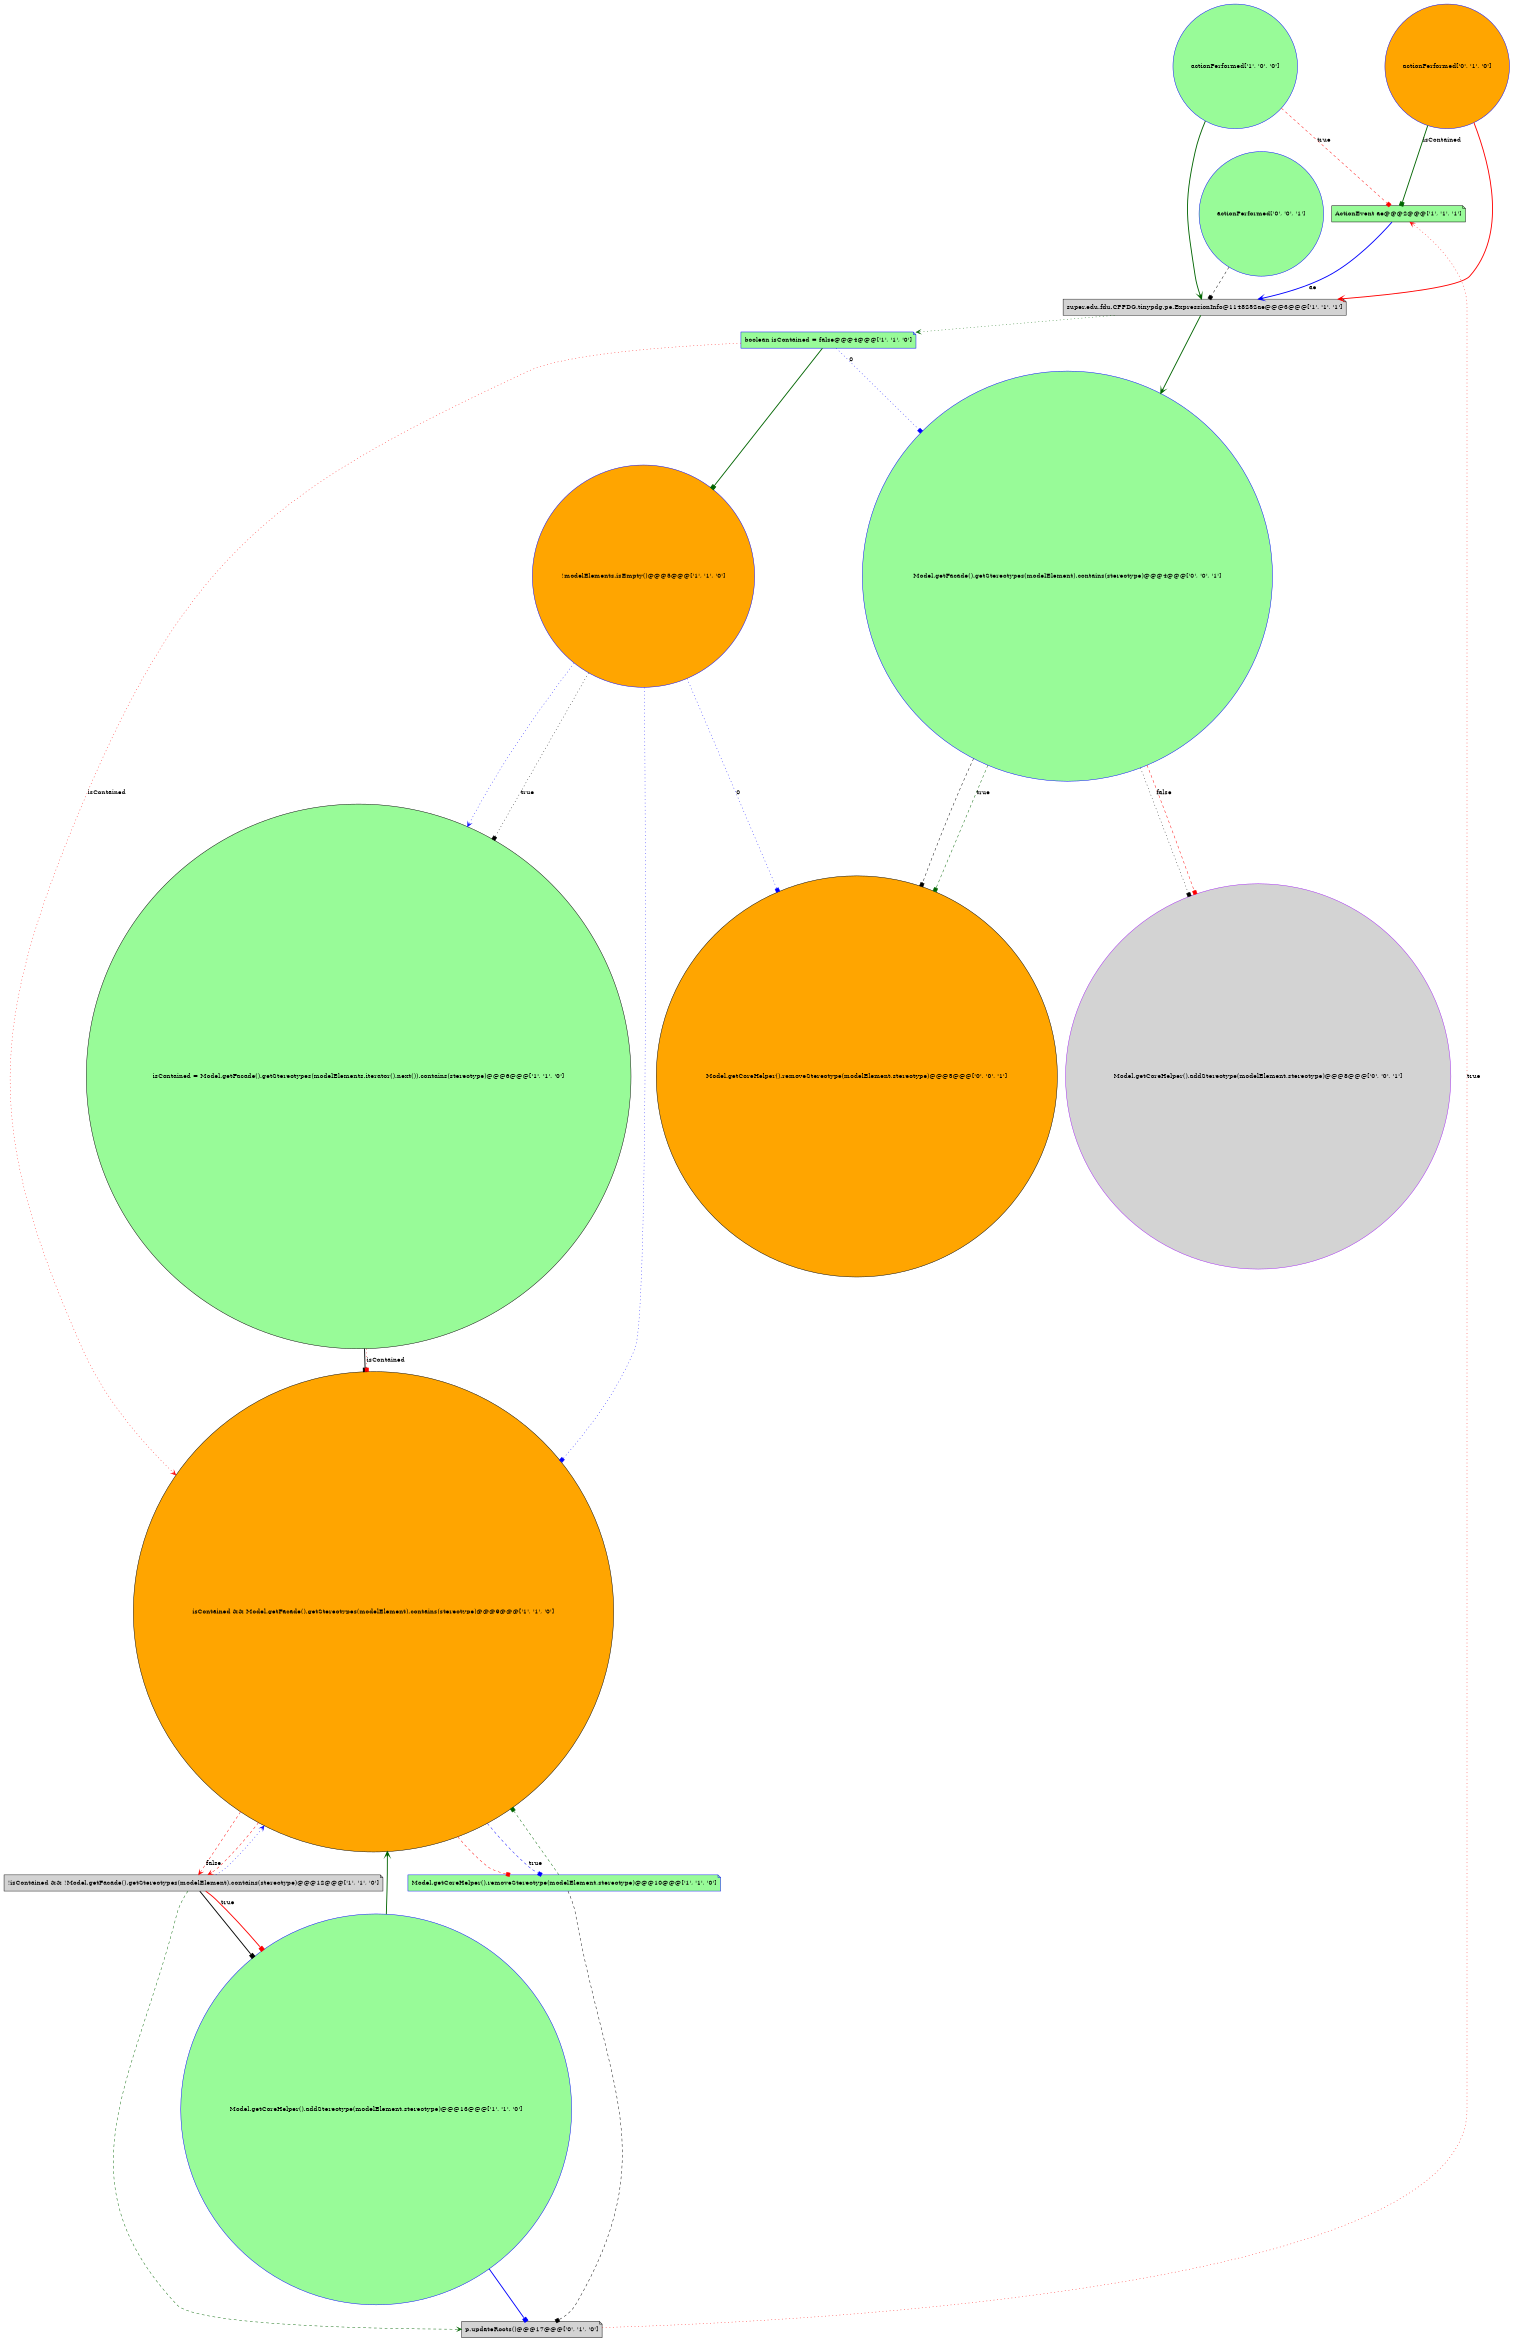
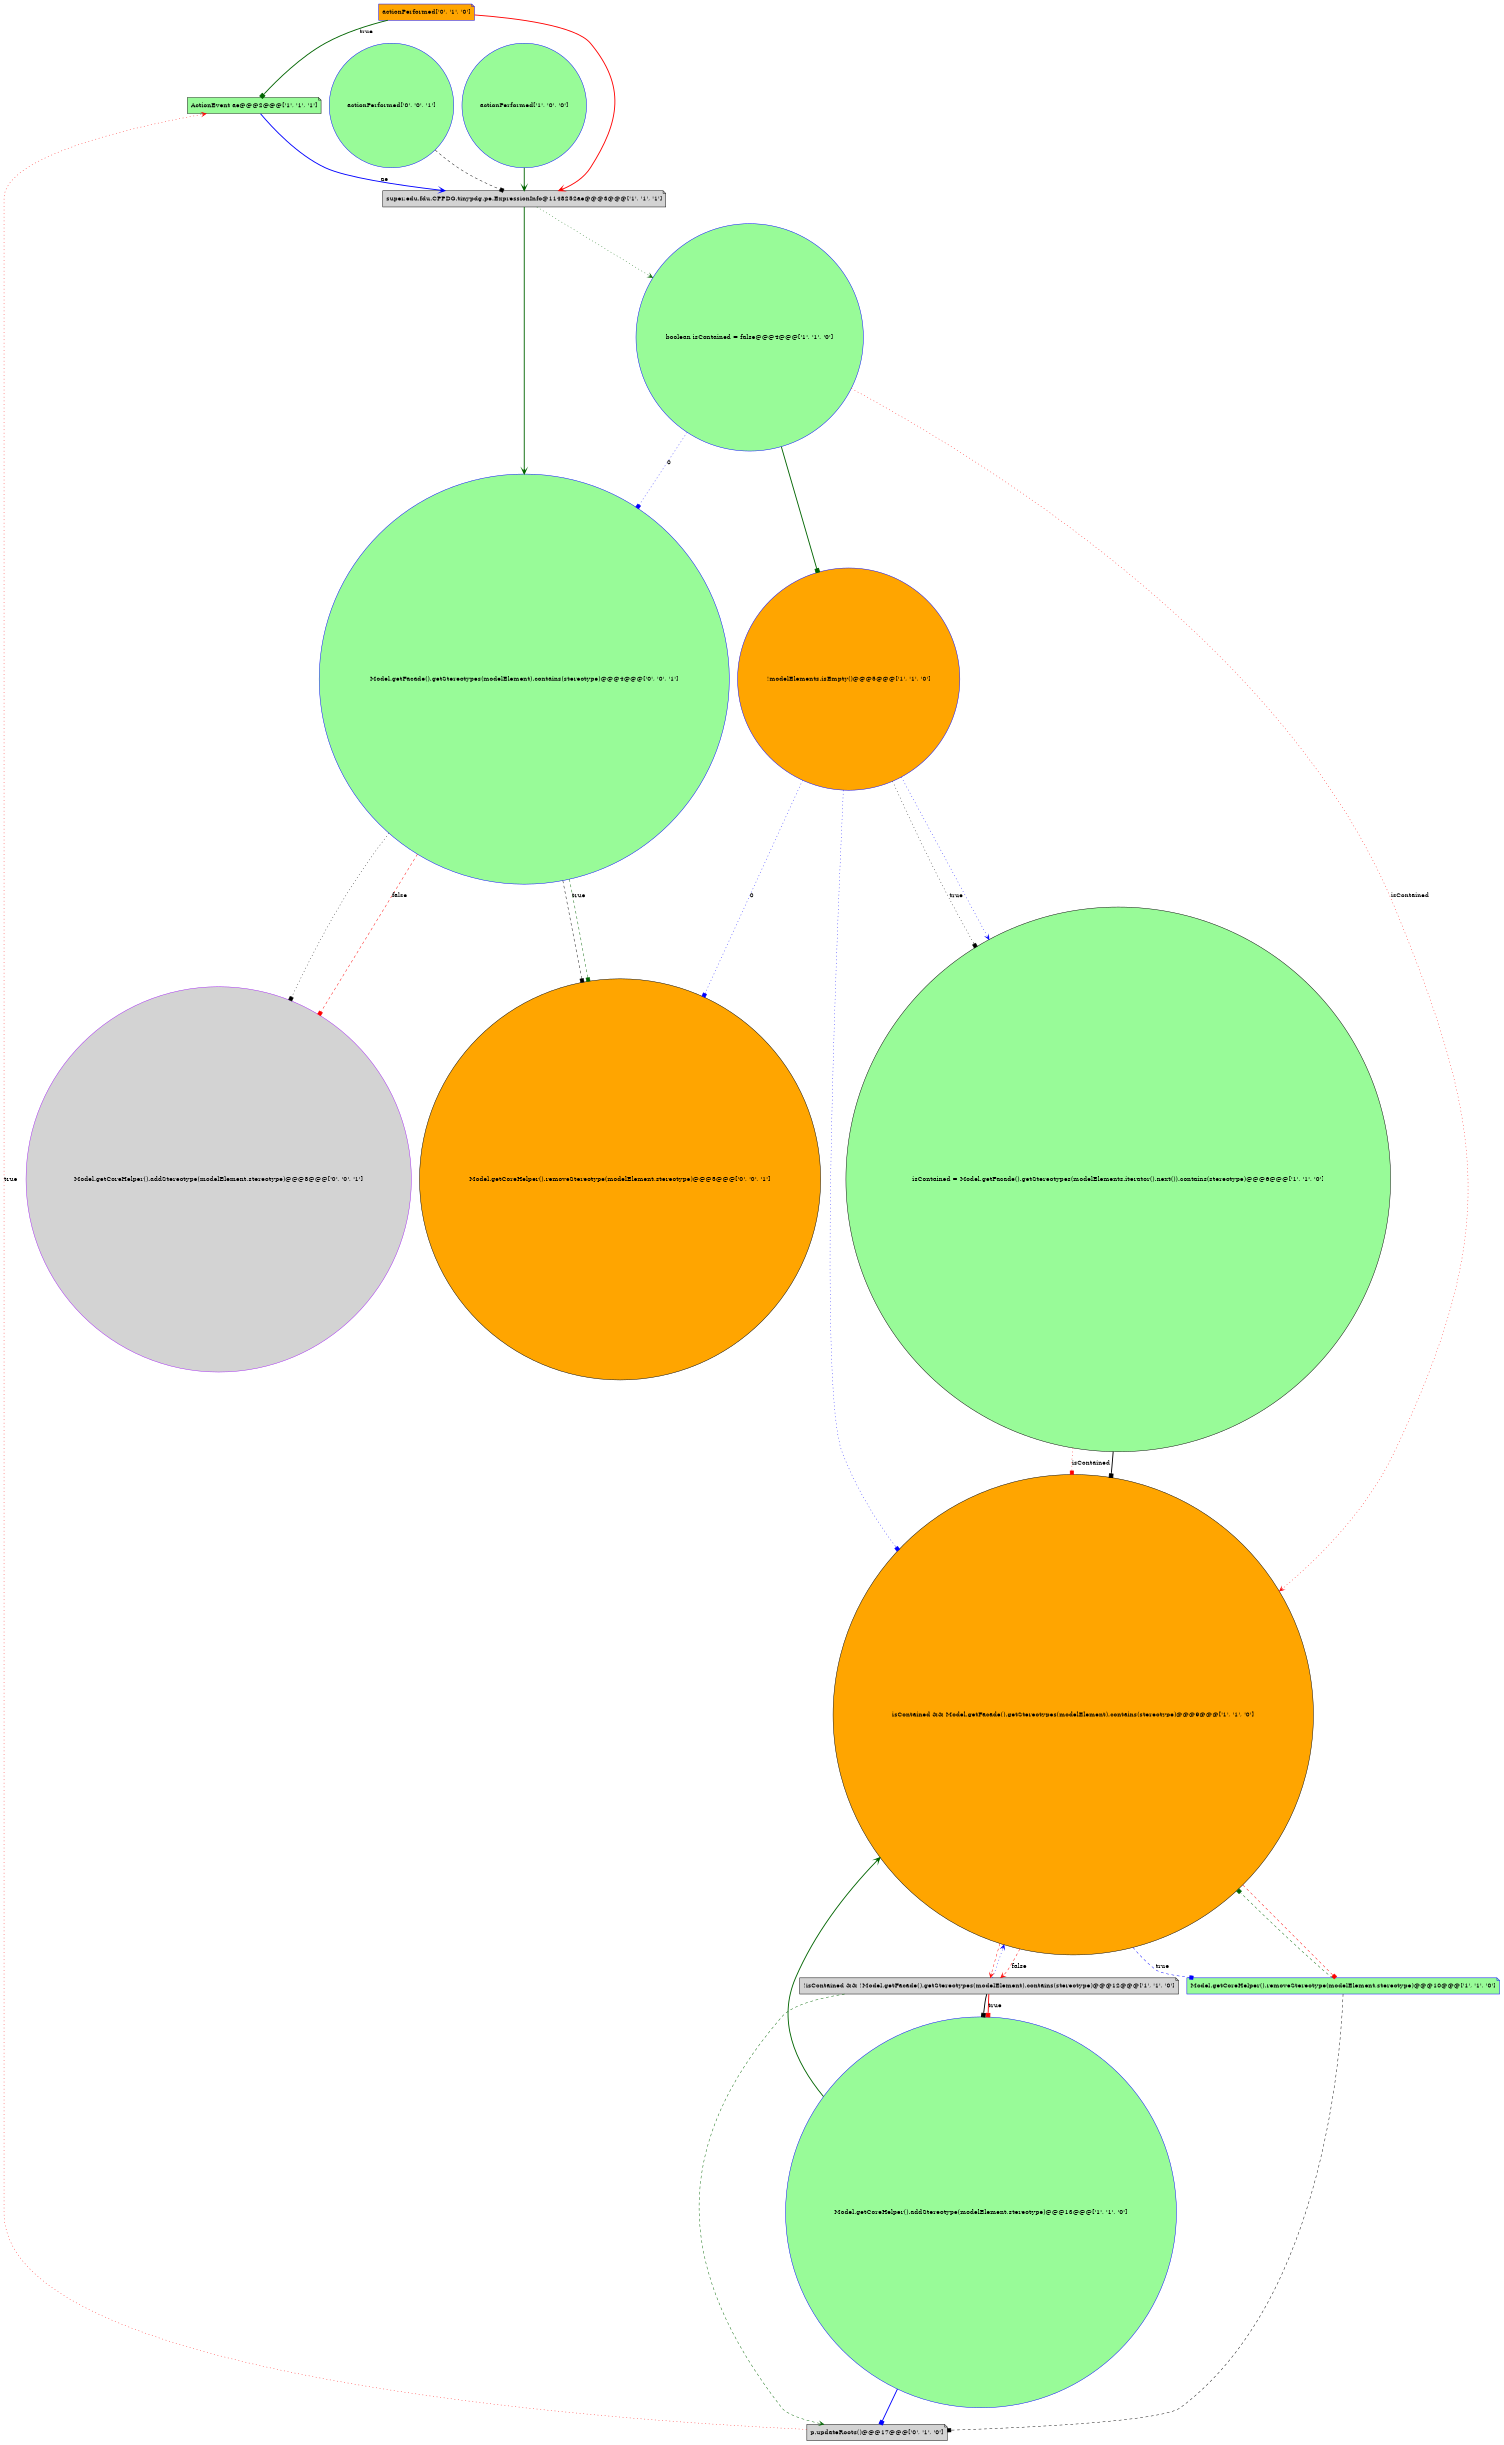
(1447, 66) -> (427, 12)
(1442, 140) -> (367, 32)
(1334, 155) -> none
(828, 340) -> (750, 337)
